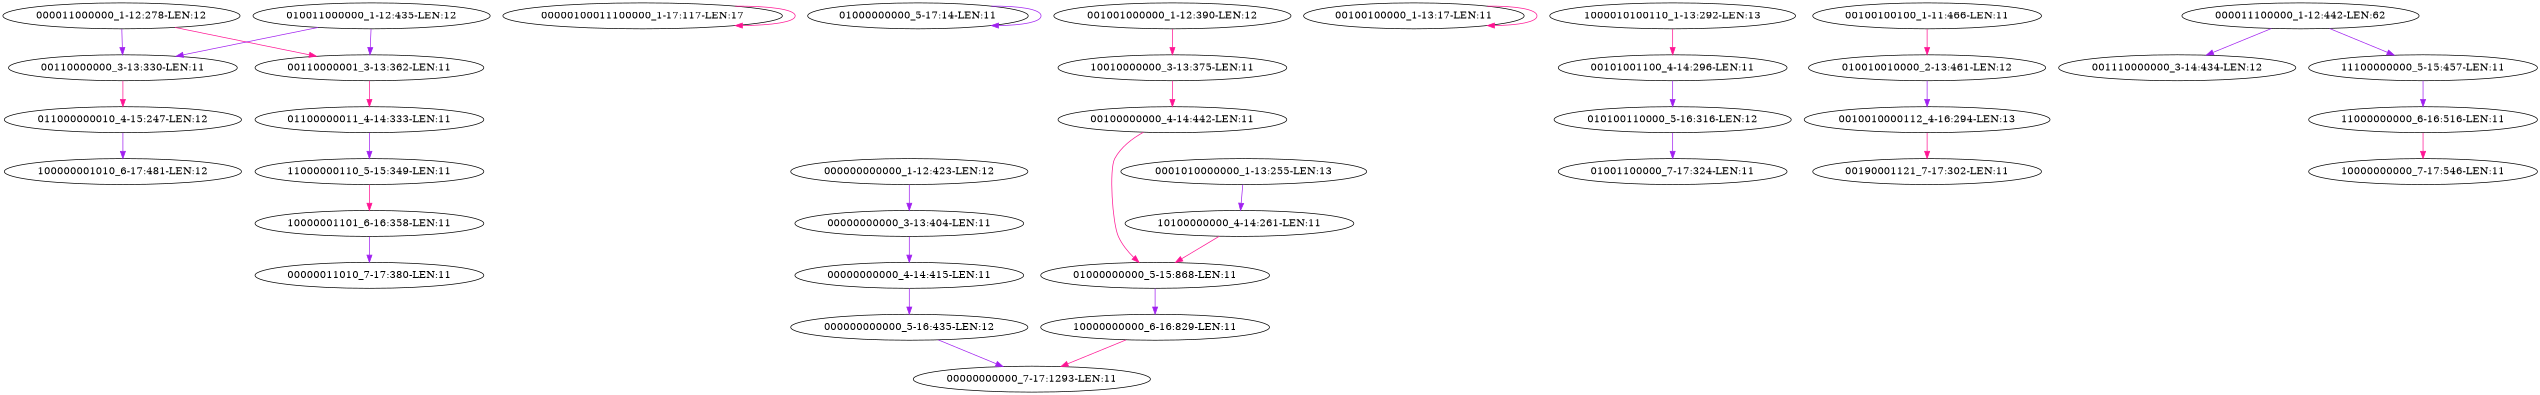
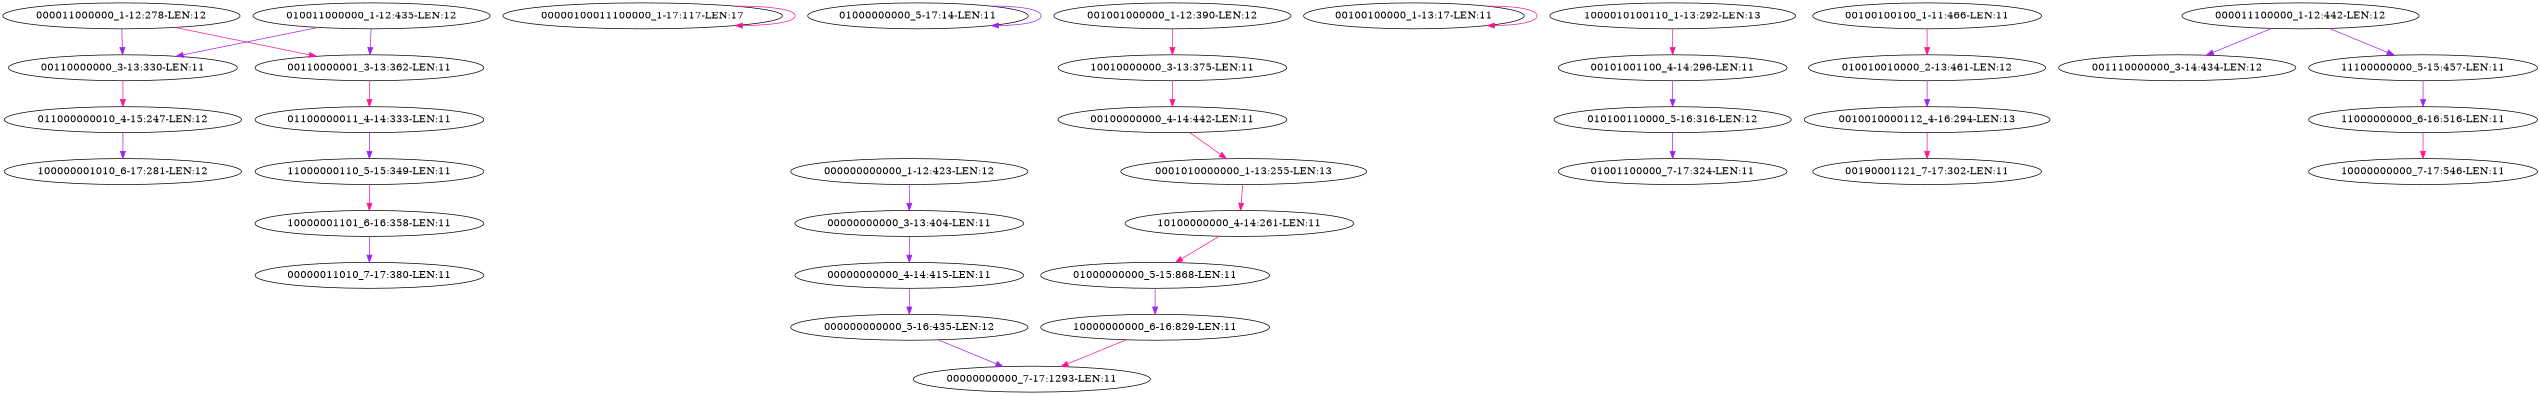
(2301, 16) -> (2301, 16)
(123, 172) -> (123, 172)
(1112, 191) -> (1205, 143)
(1242, 194) -> (1242, 194)
